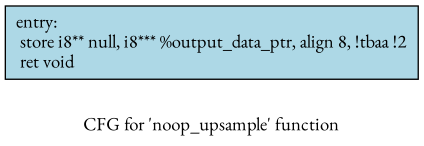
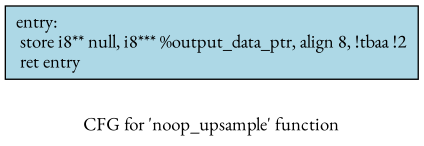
(45, 62) -> (49, 62)
